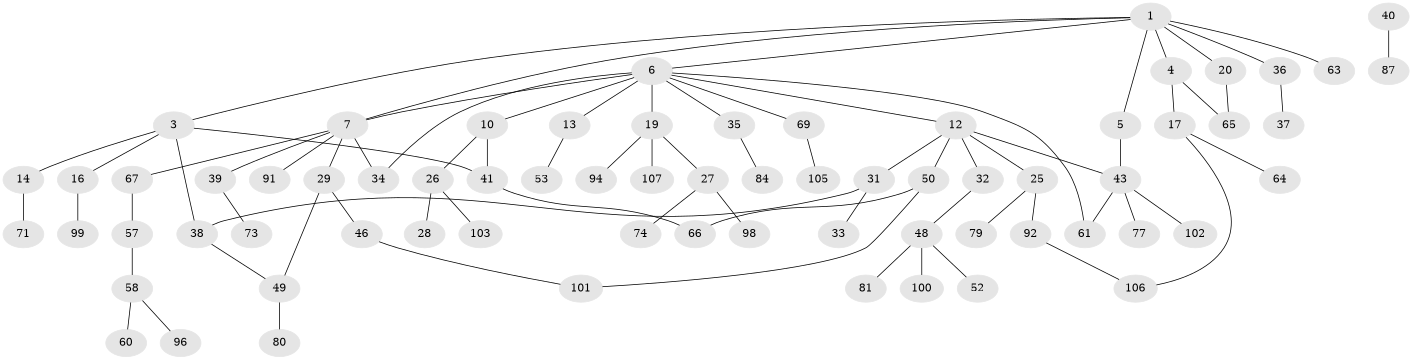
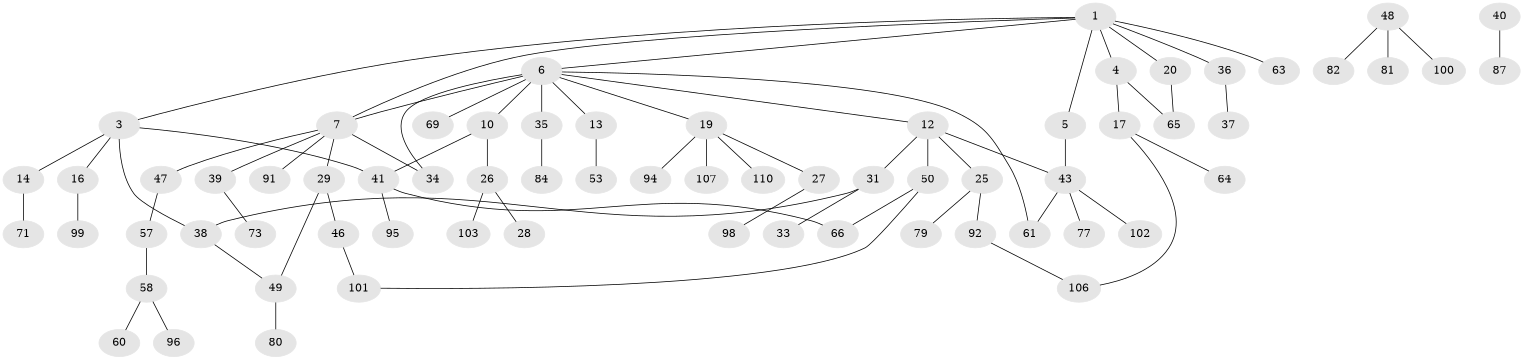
(132, 180) -> (161, 180)
none -> (763, 180)
(818, 180) -> none
(983, 180) -> none
none -> (393, 234)
(641, 234) -> none
(978, 289) -> (1334, 71)
